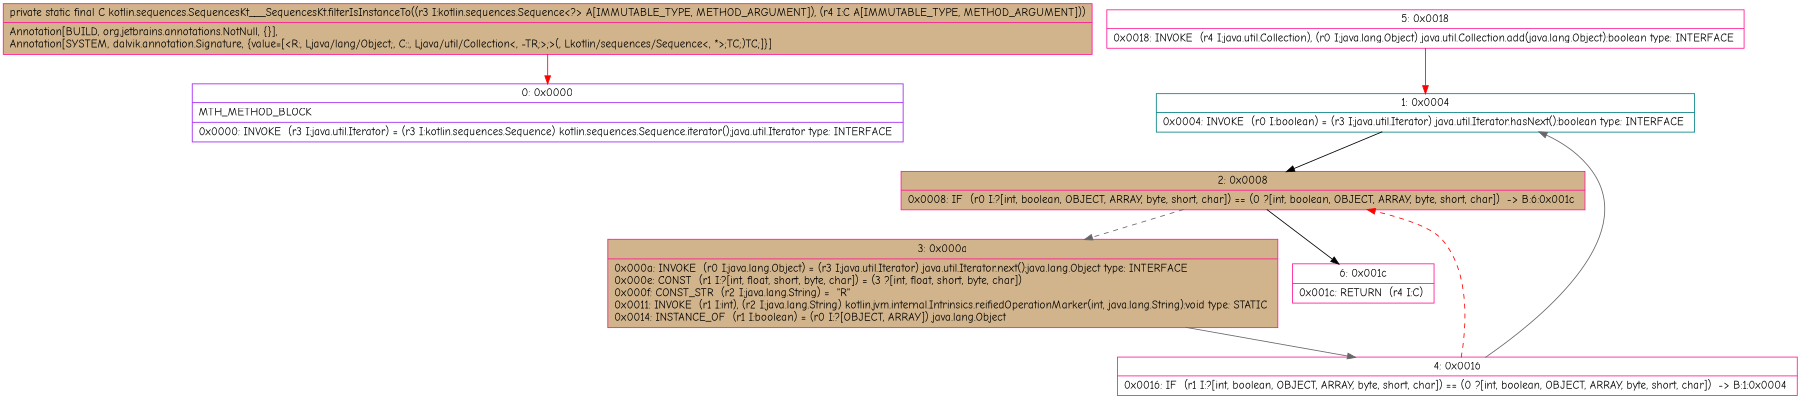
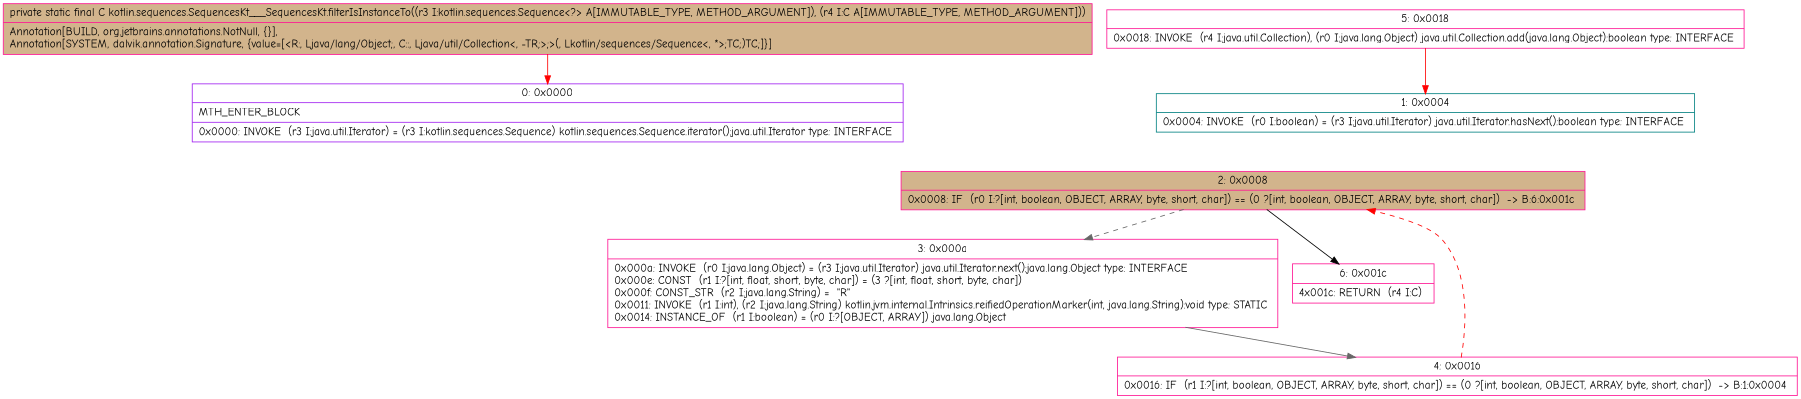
(256, 112) -> (250, 112)
(1338, 150) -> none
(1590, 255) -> none
(943, 283) -> (943, 283)
(1363, 293) -> (1362, 293)
